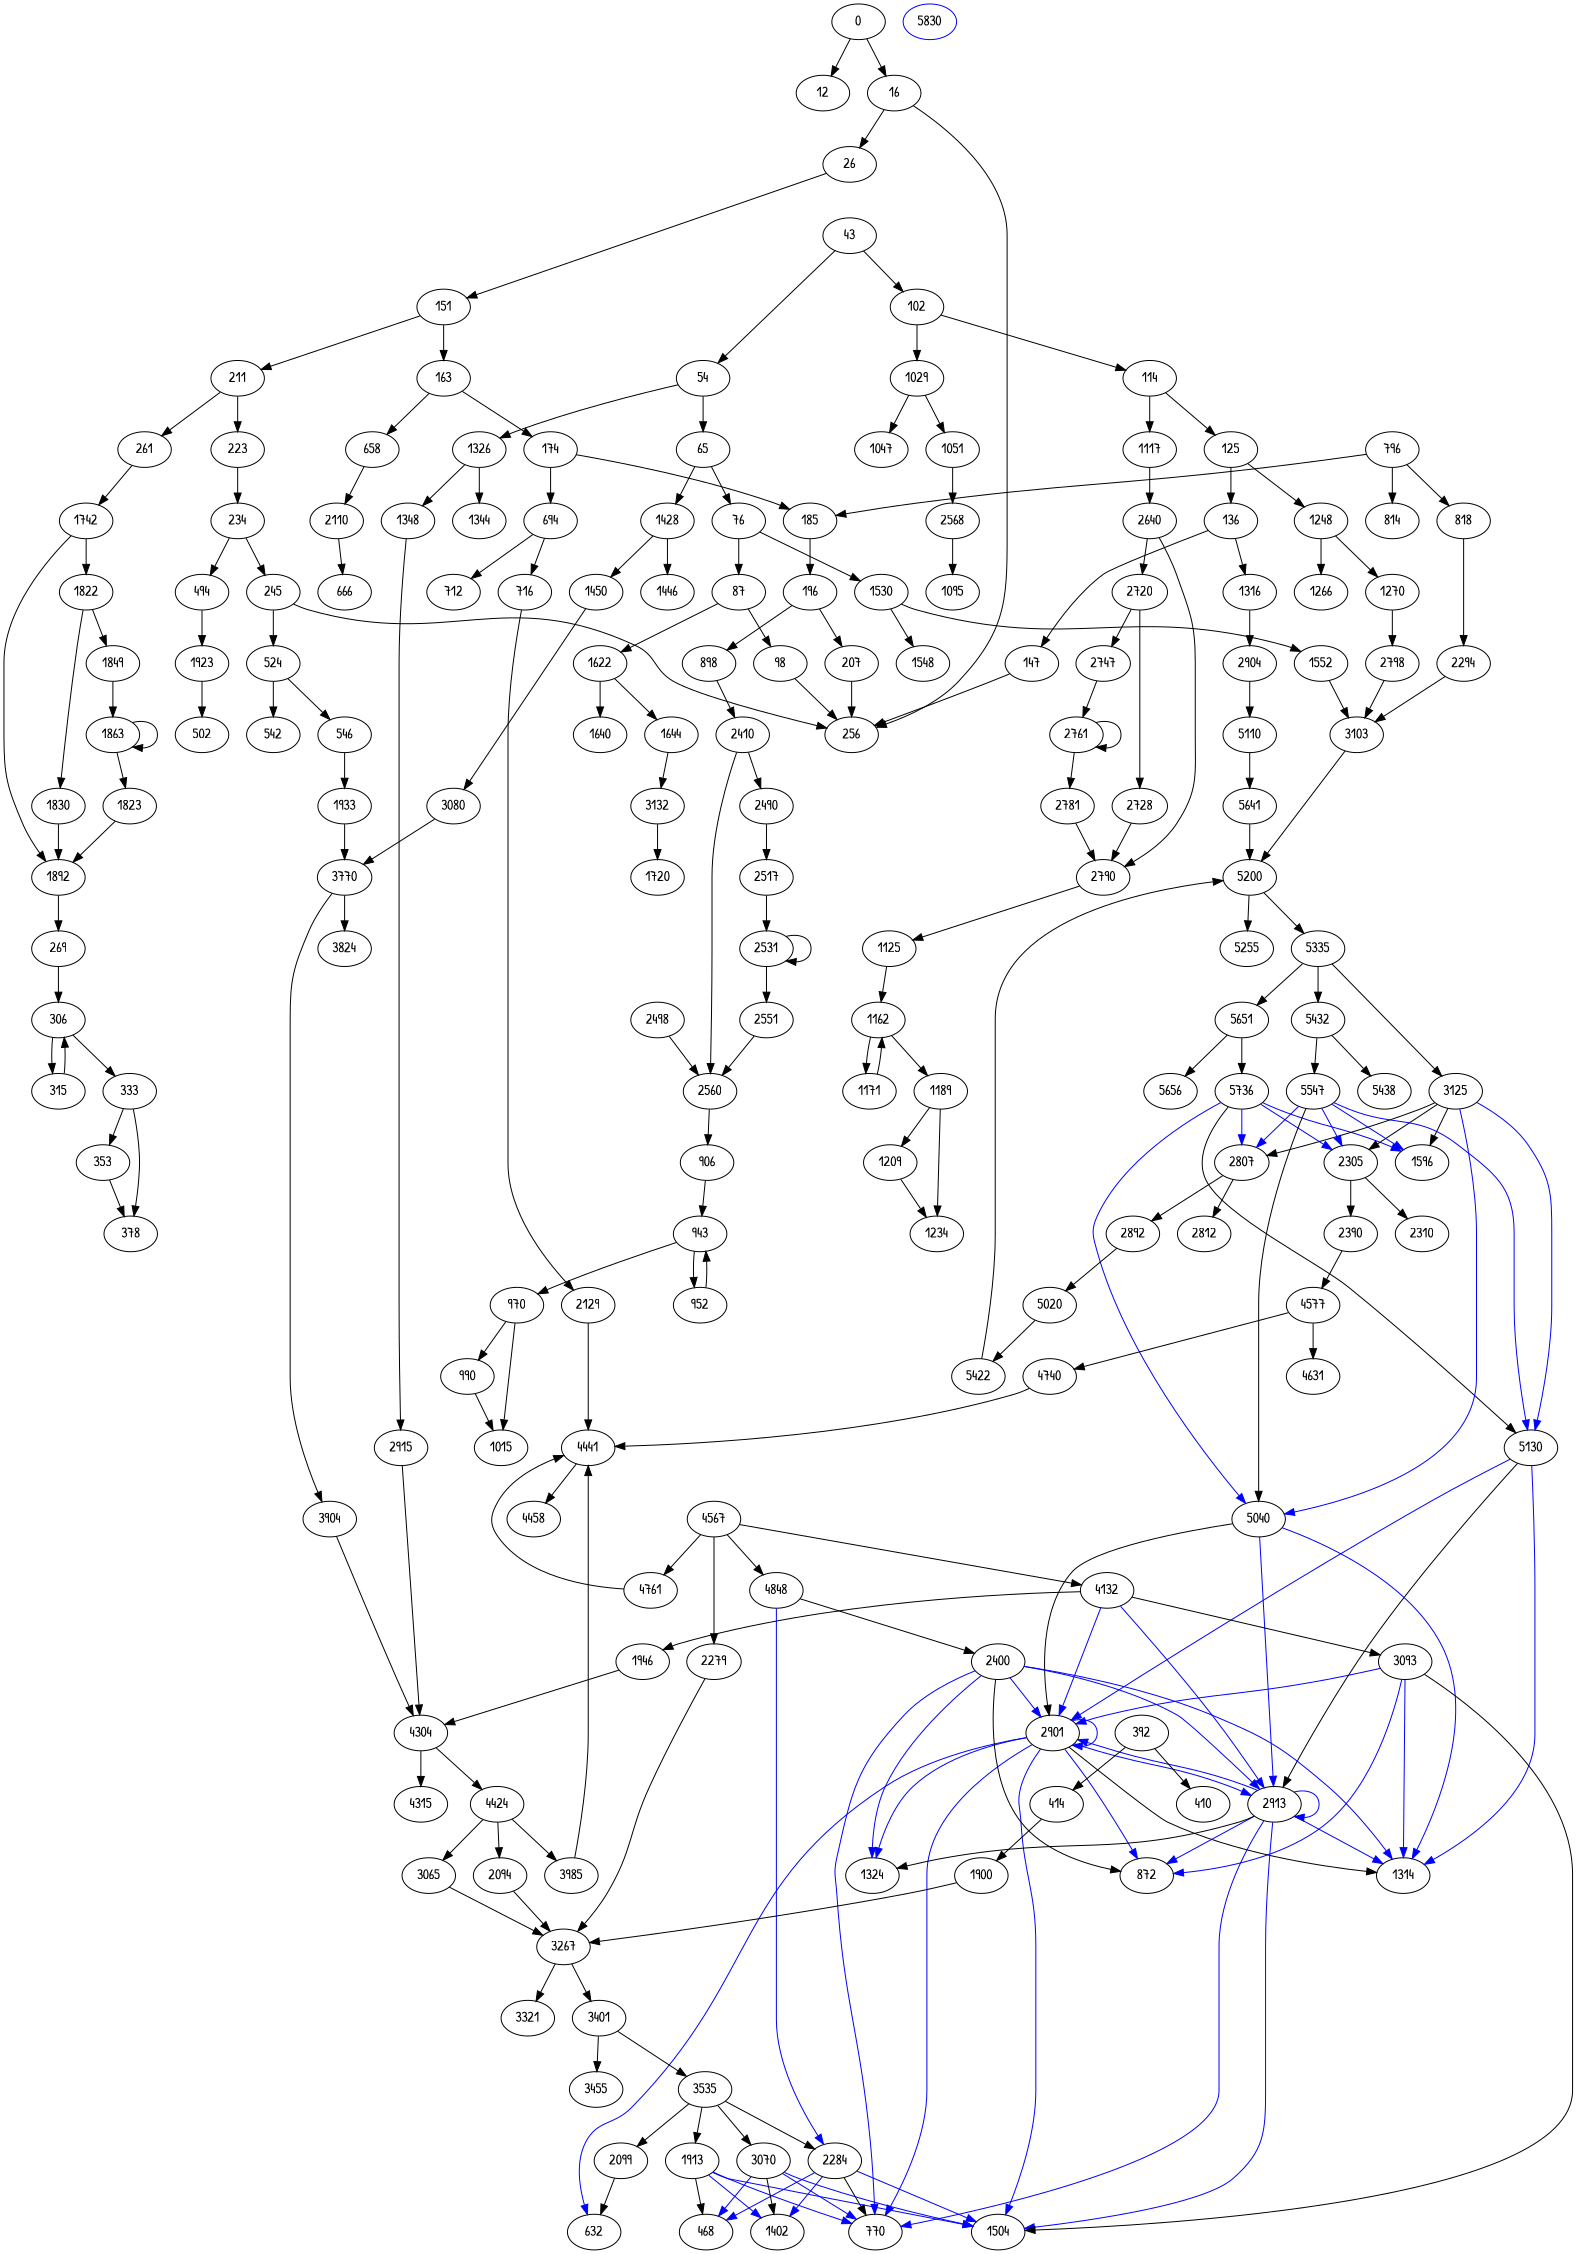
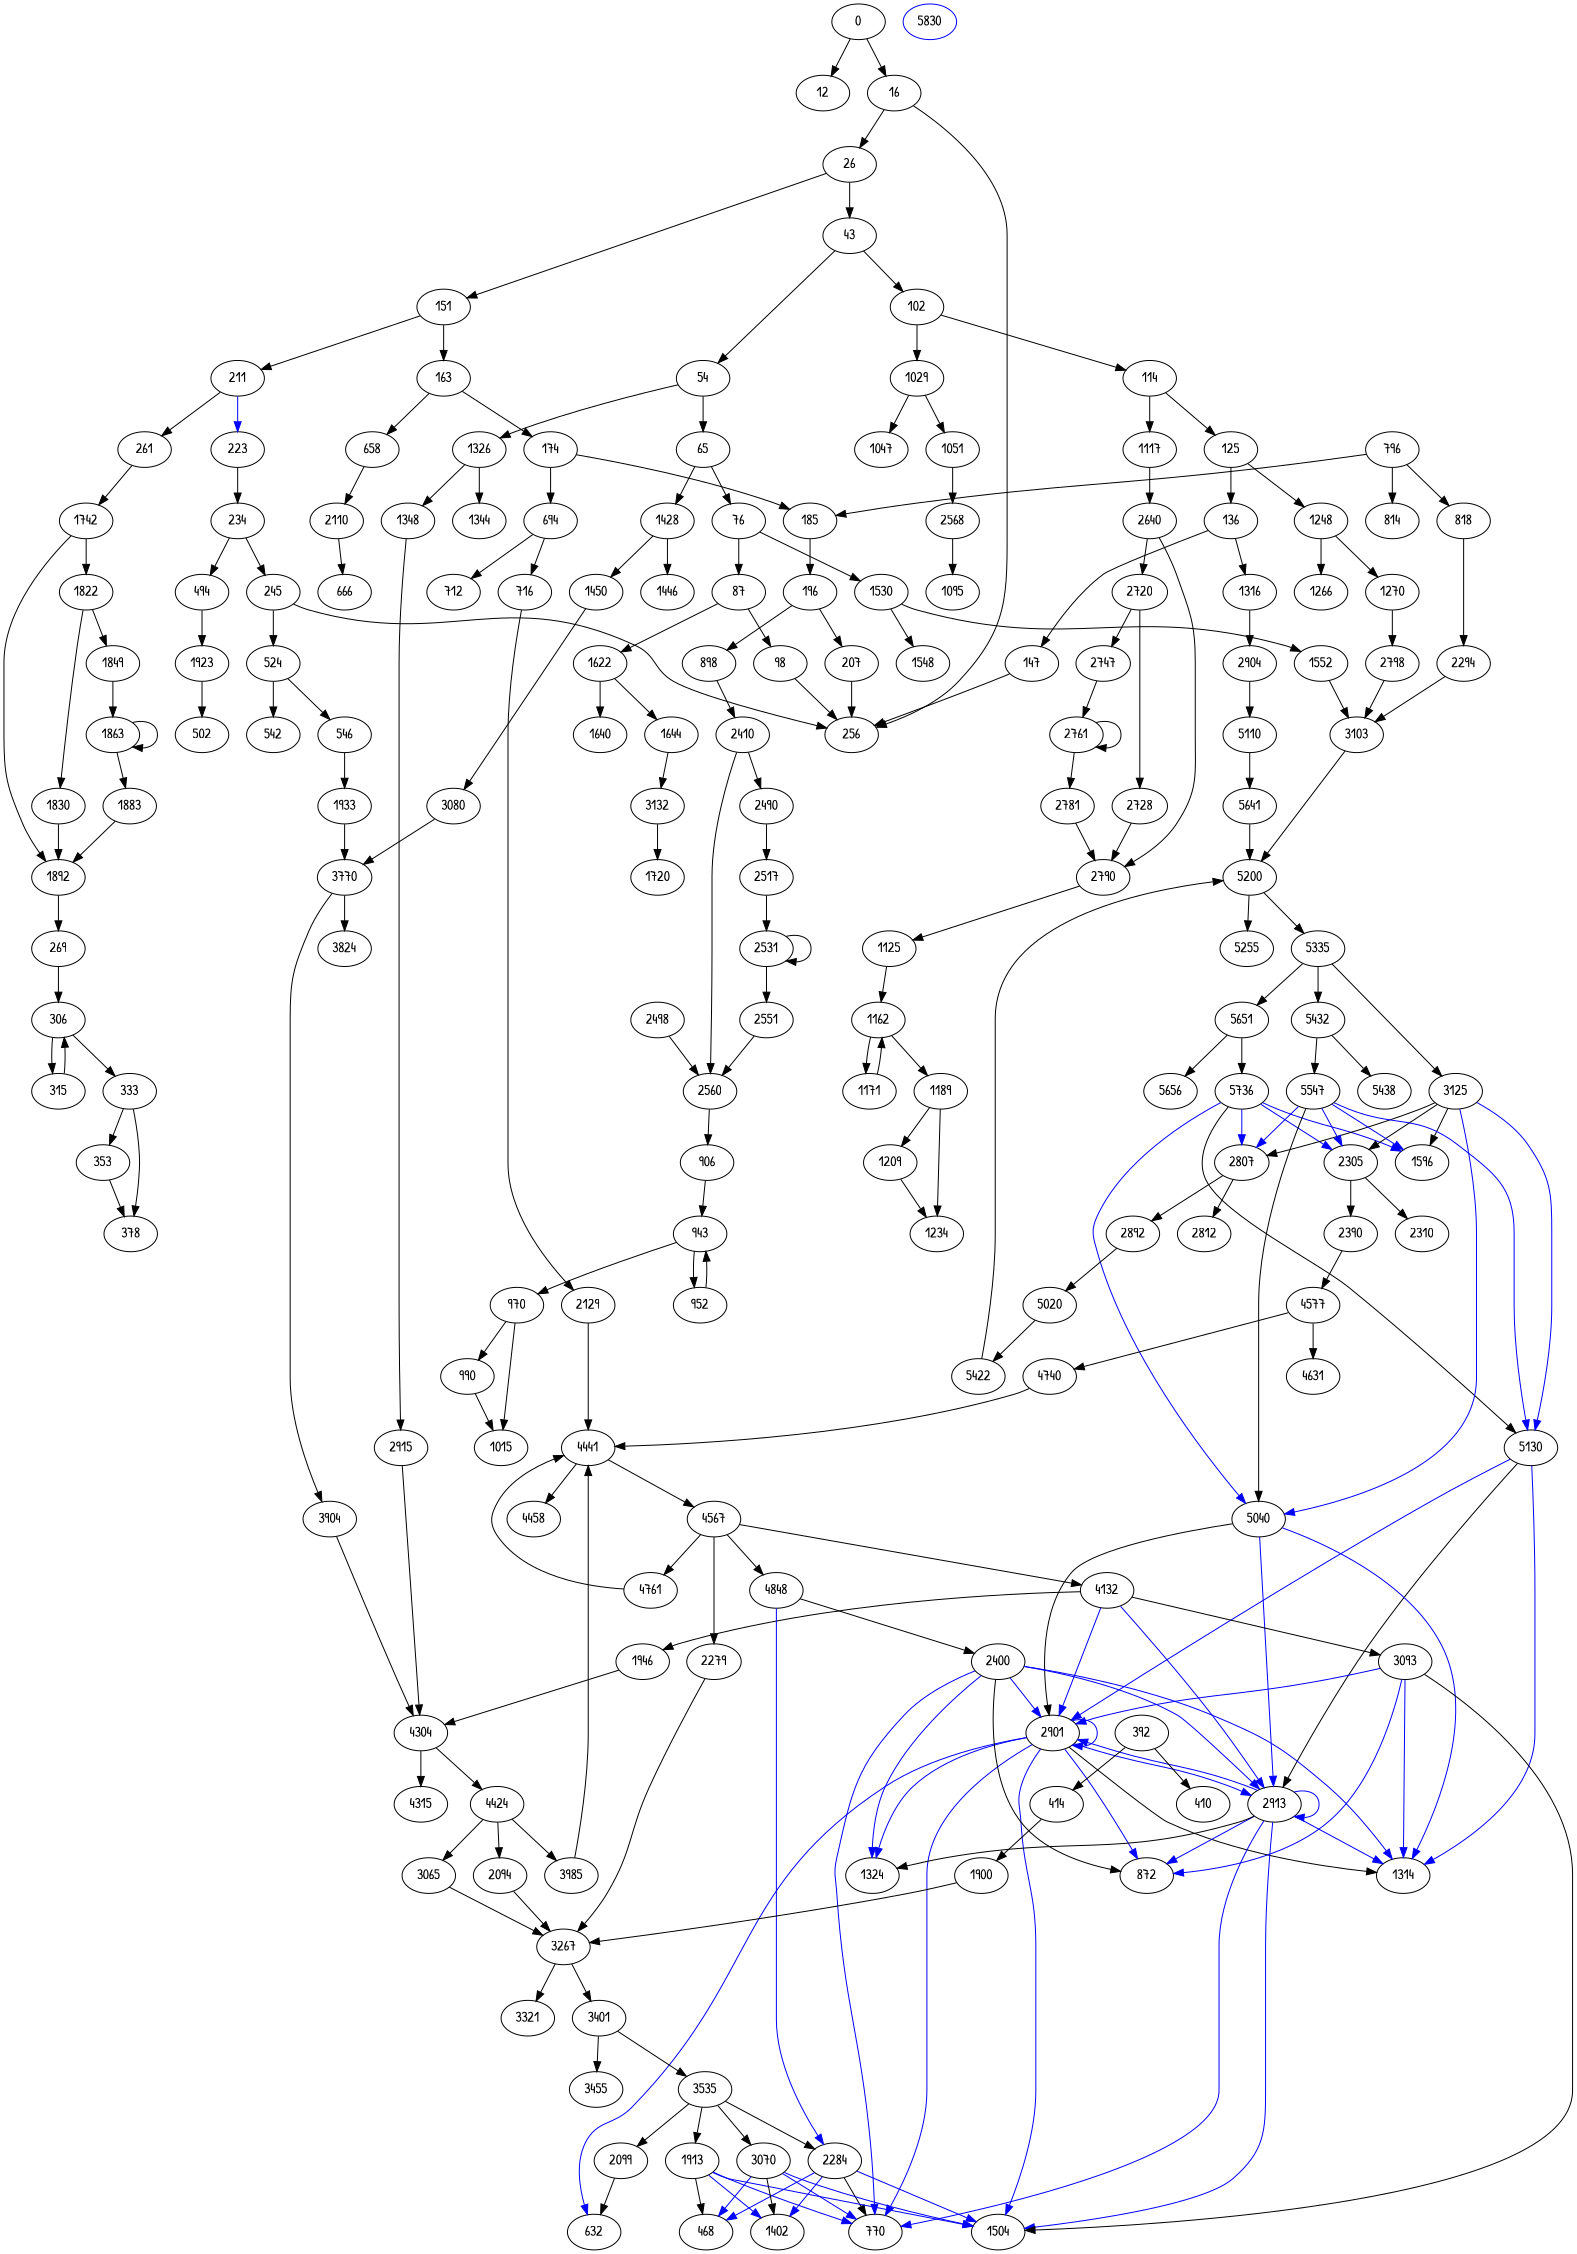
none -> (850, 195)
(238, 409) -> (238, 409)
(130, 806) -> (130, 806)
none -> (647, 1481)
